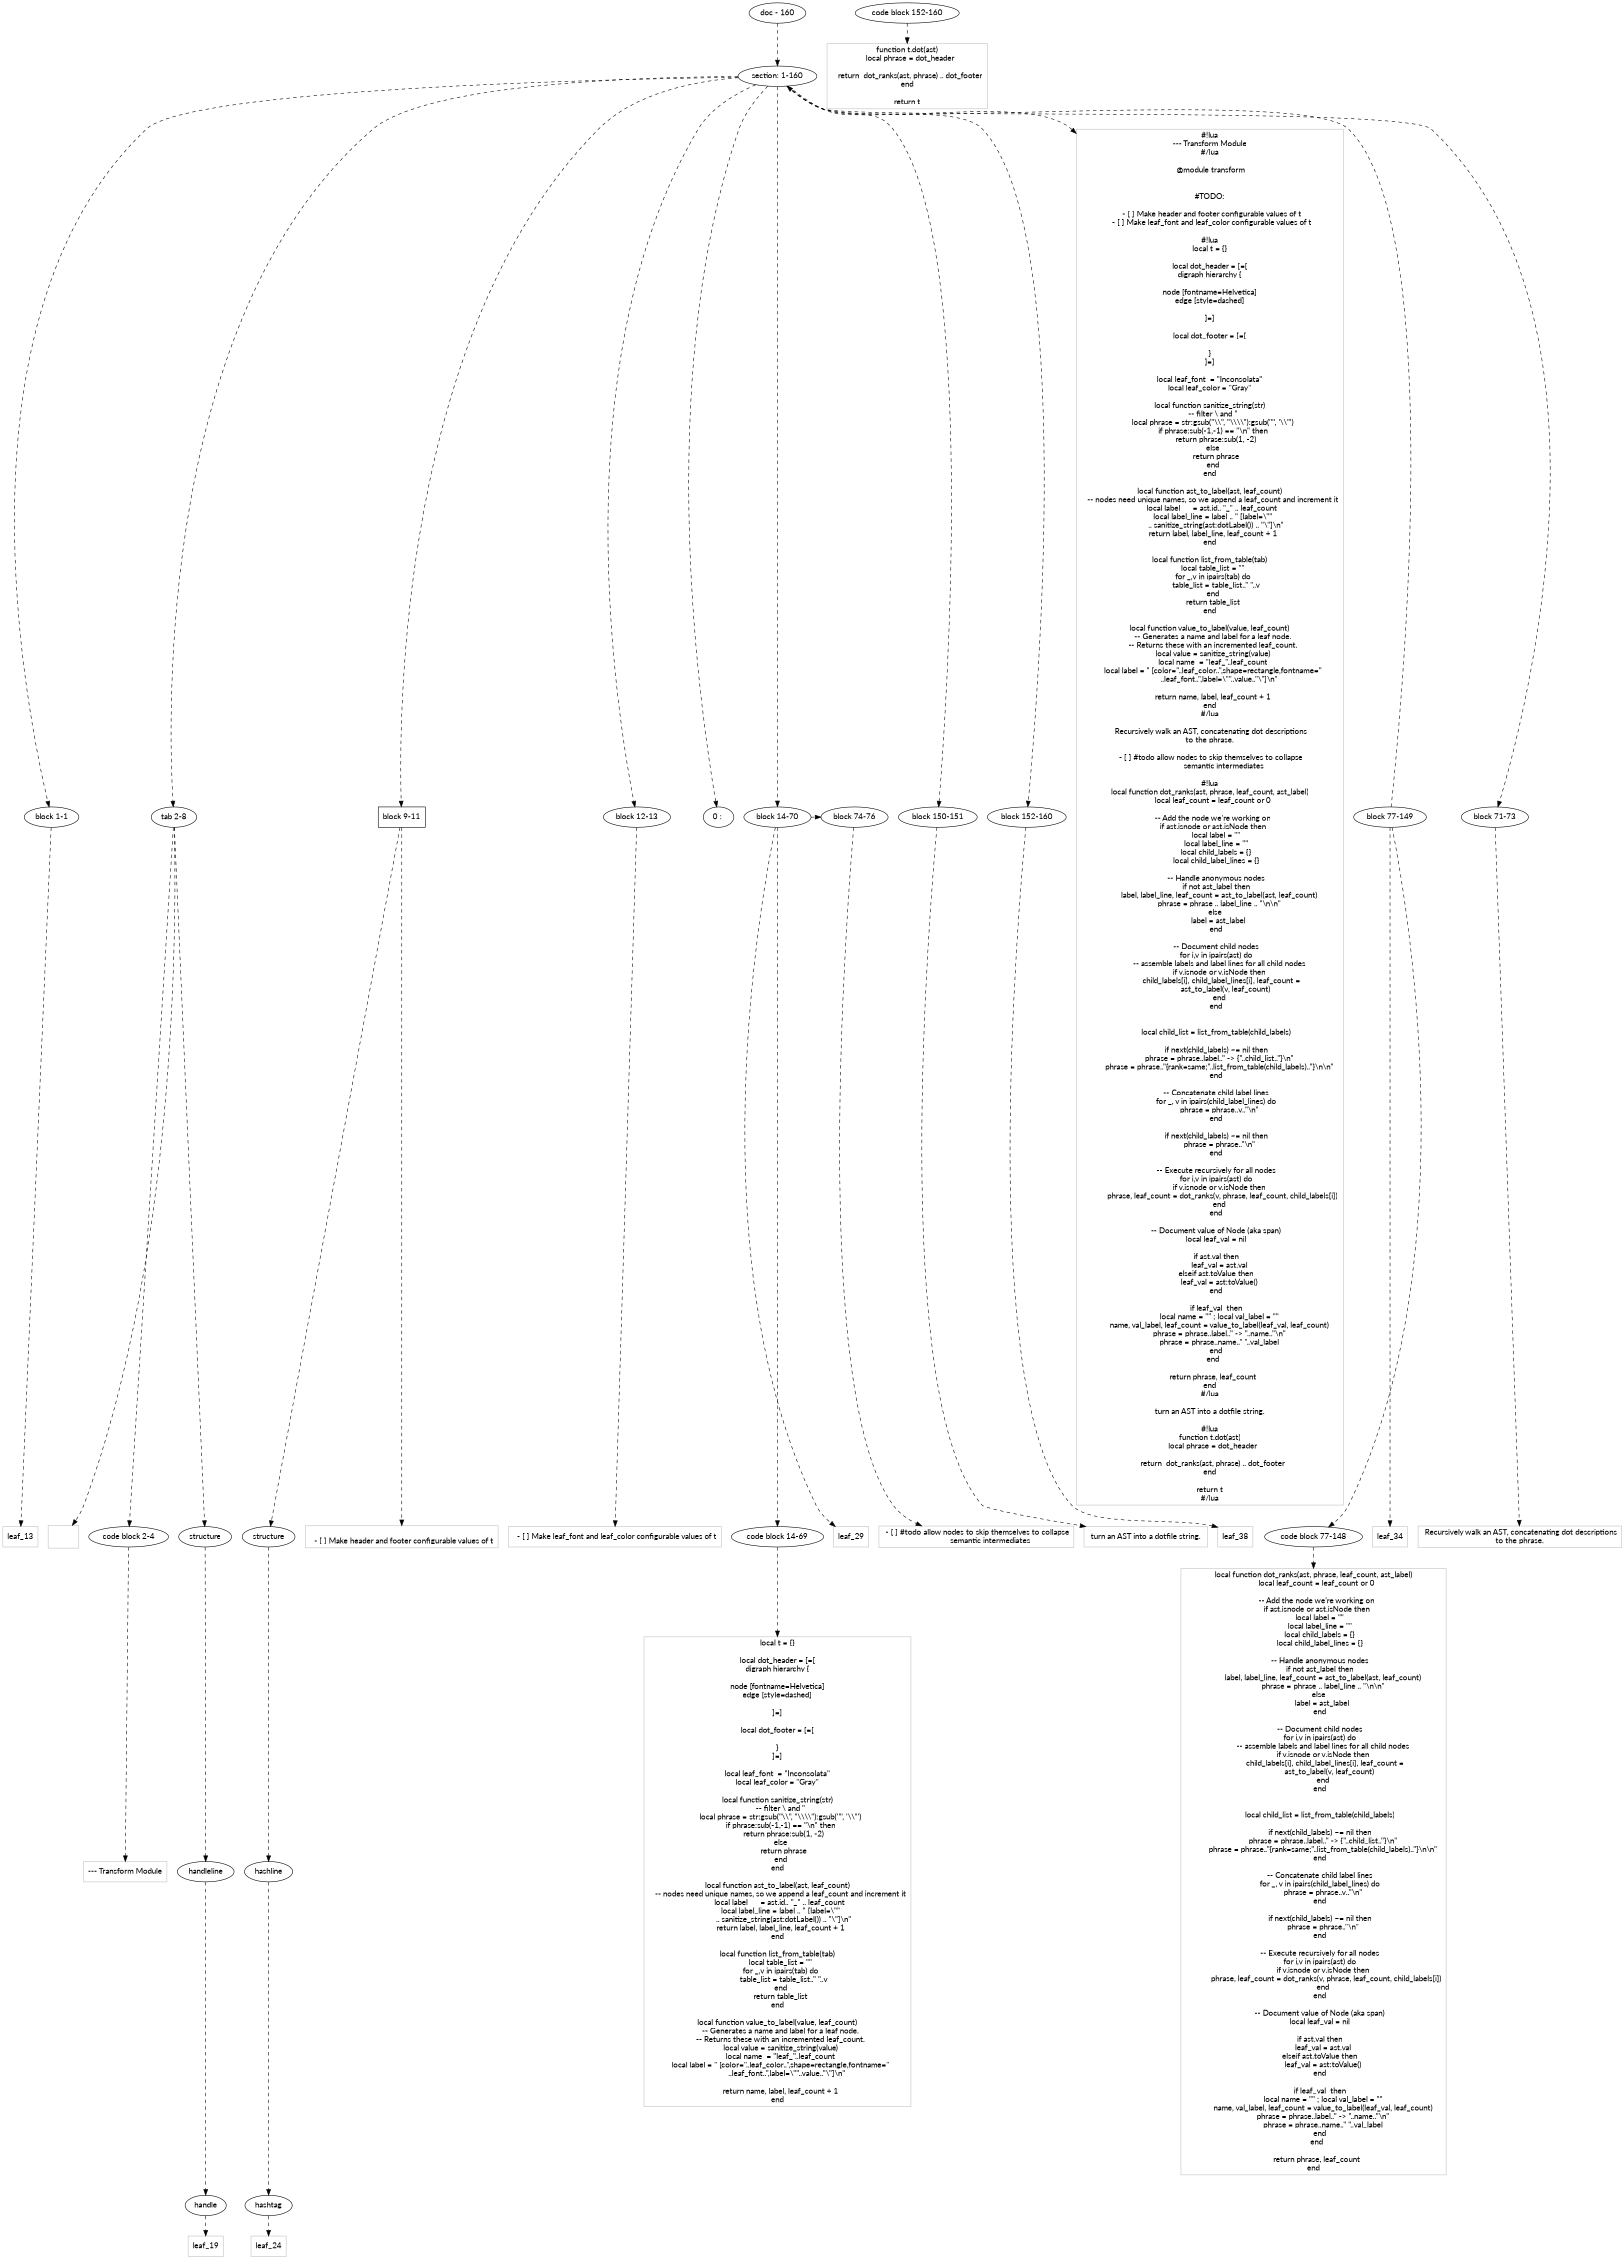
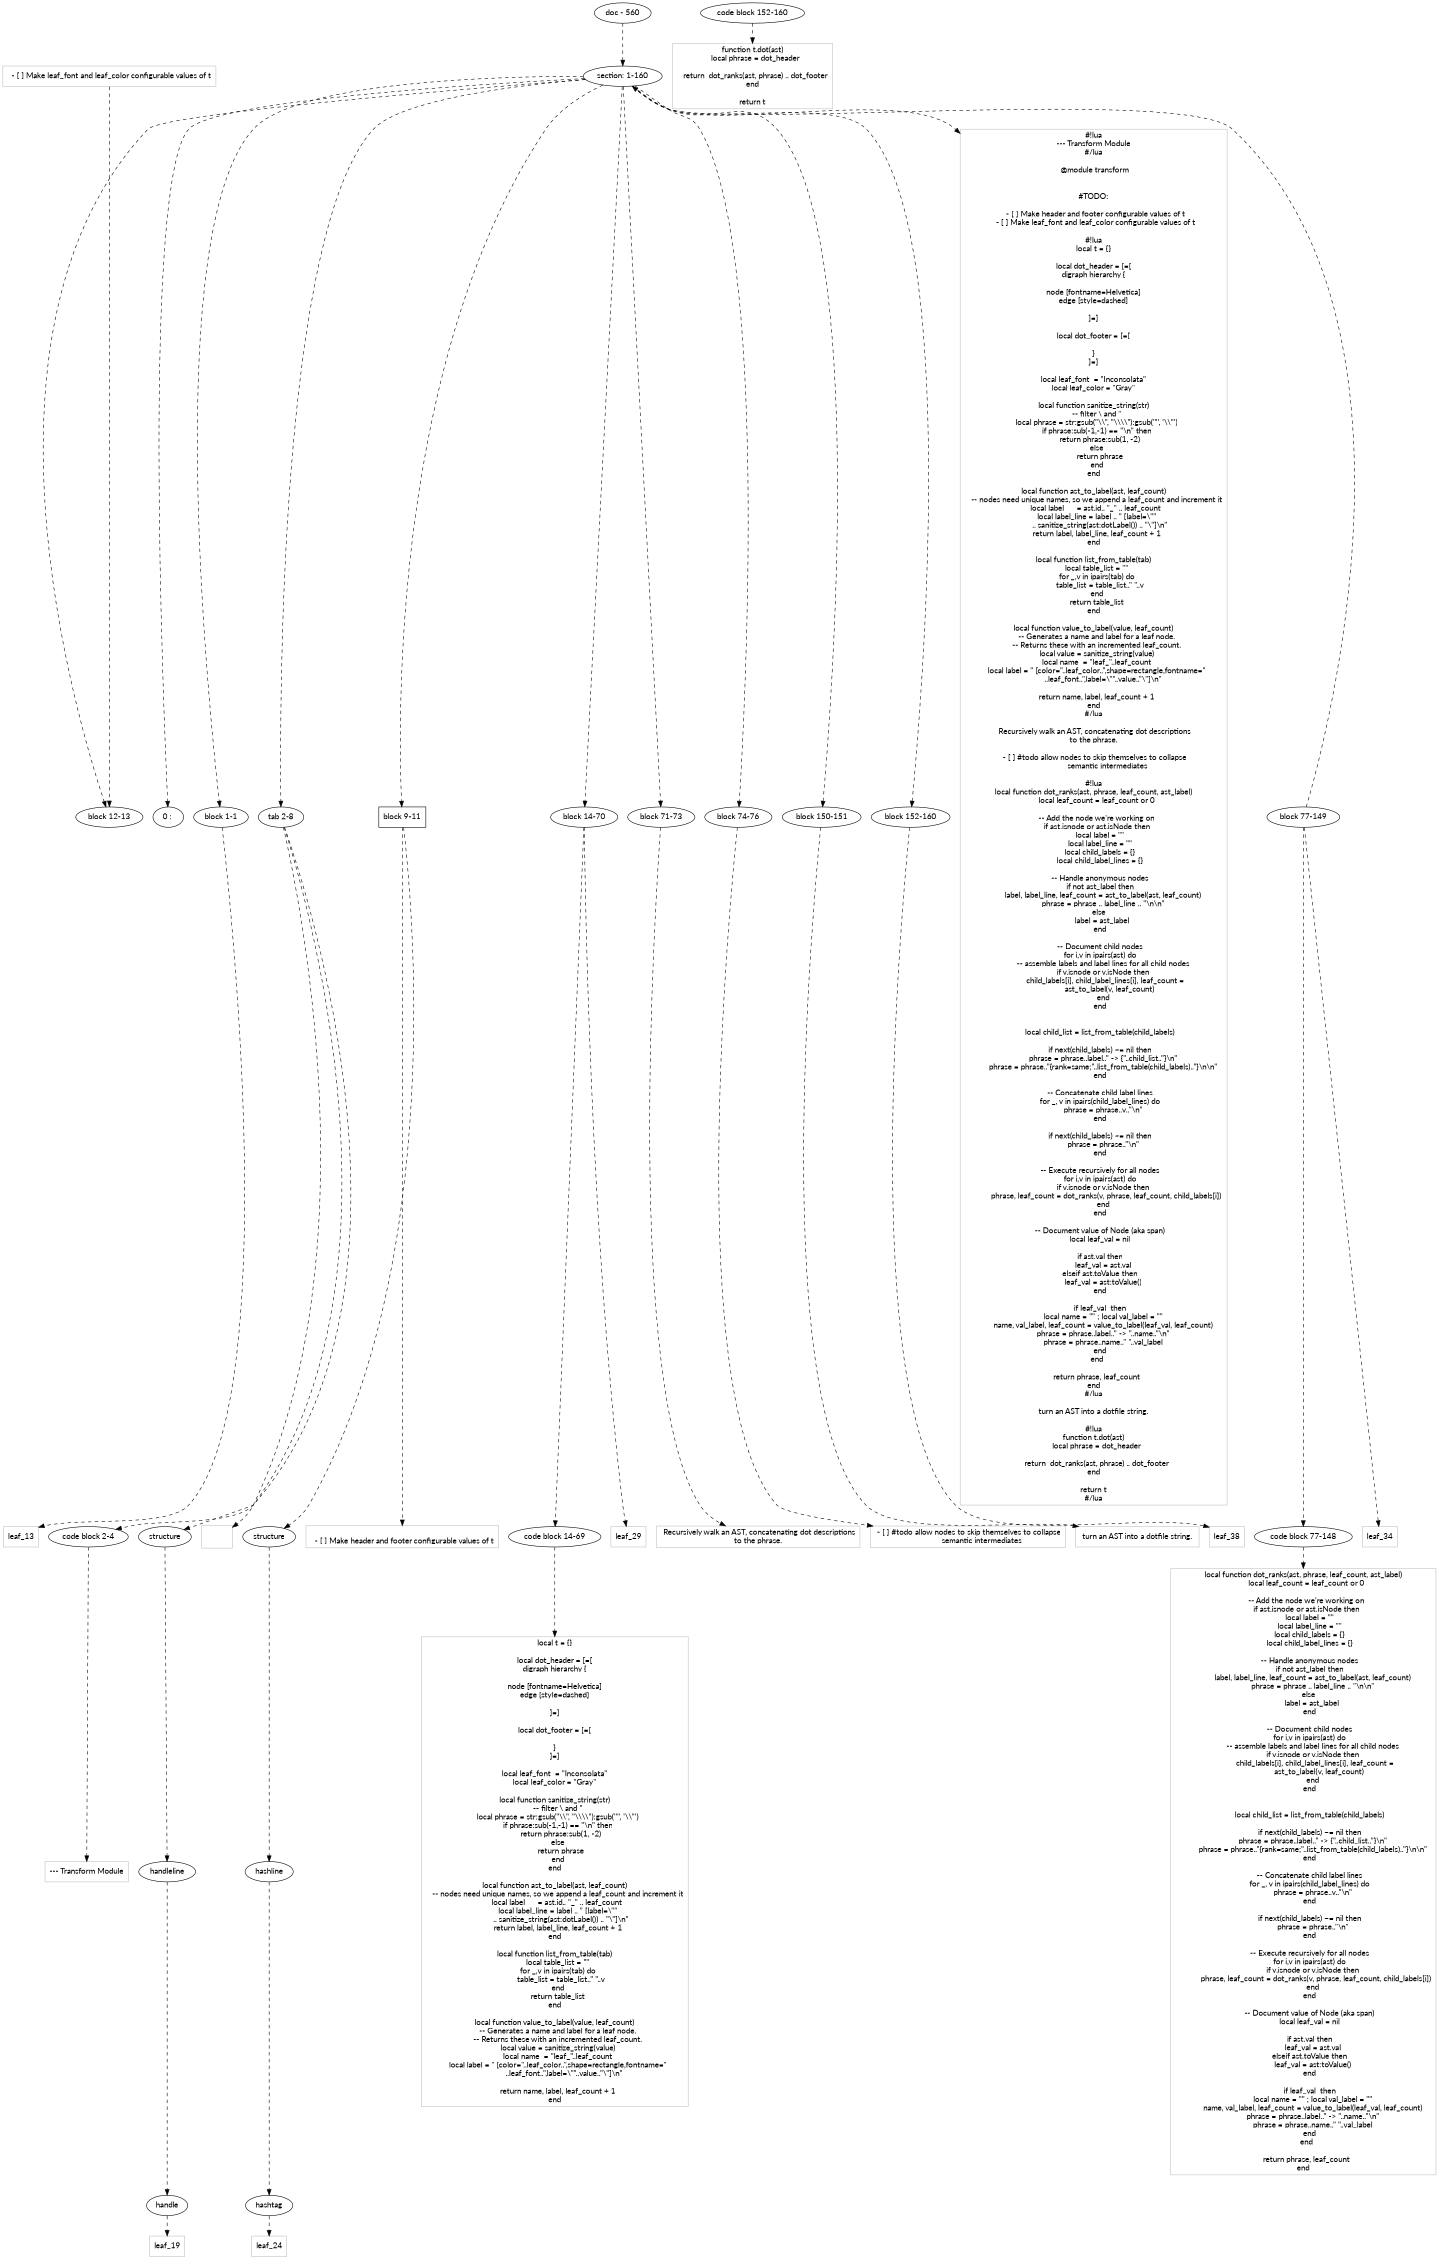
(777, 13) -> (623, 13)
(813, 817) -> (746, 423)
(626, 1174) -> (109, 444)
